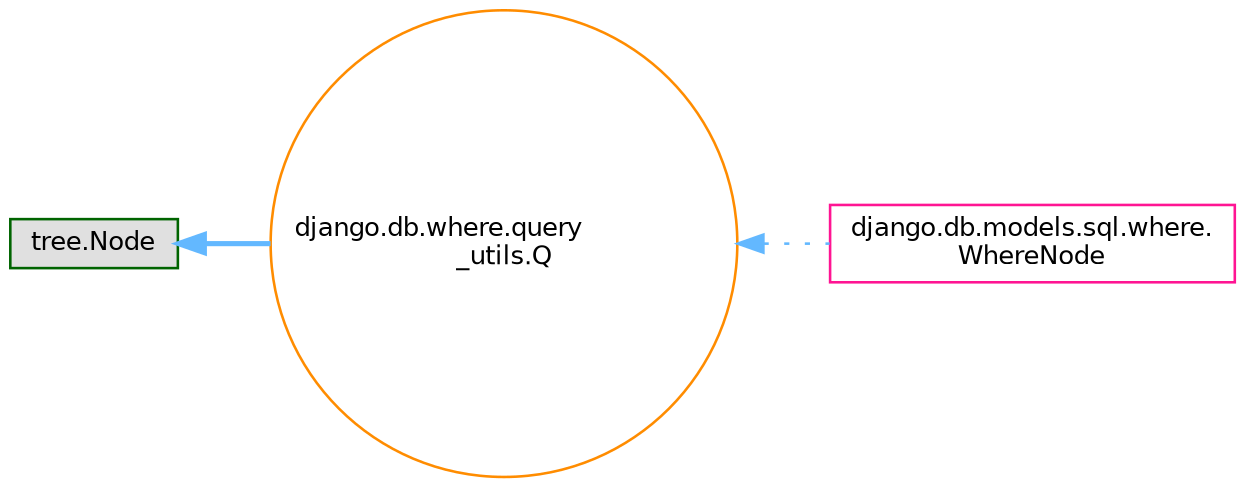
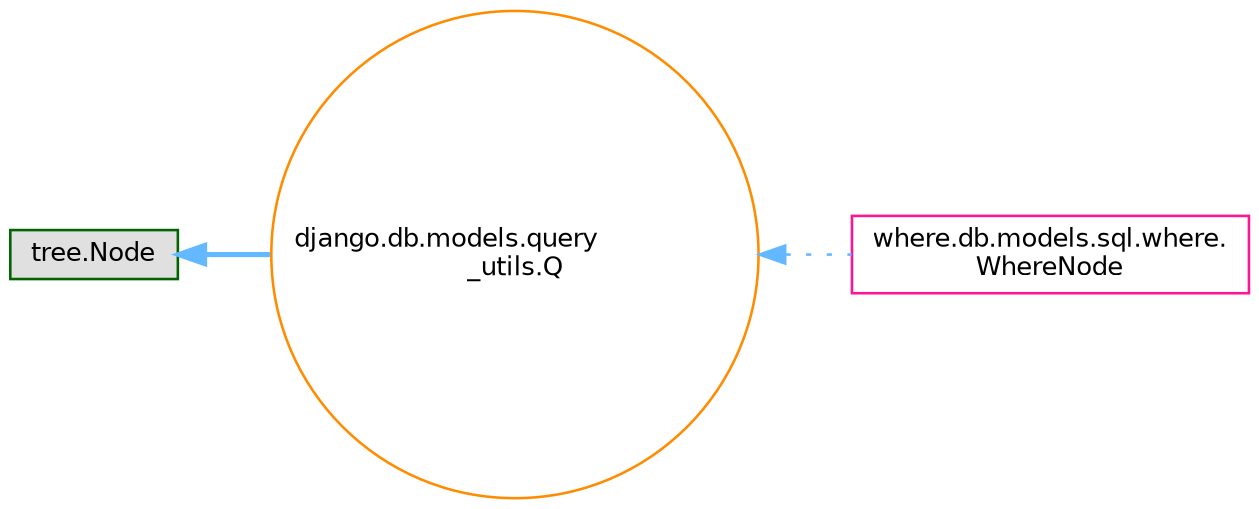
(504, 244) -> (515, 255)
(1032, 244) -> (1050, 255)
